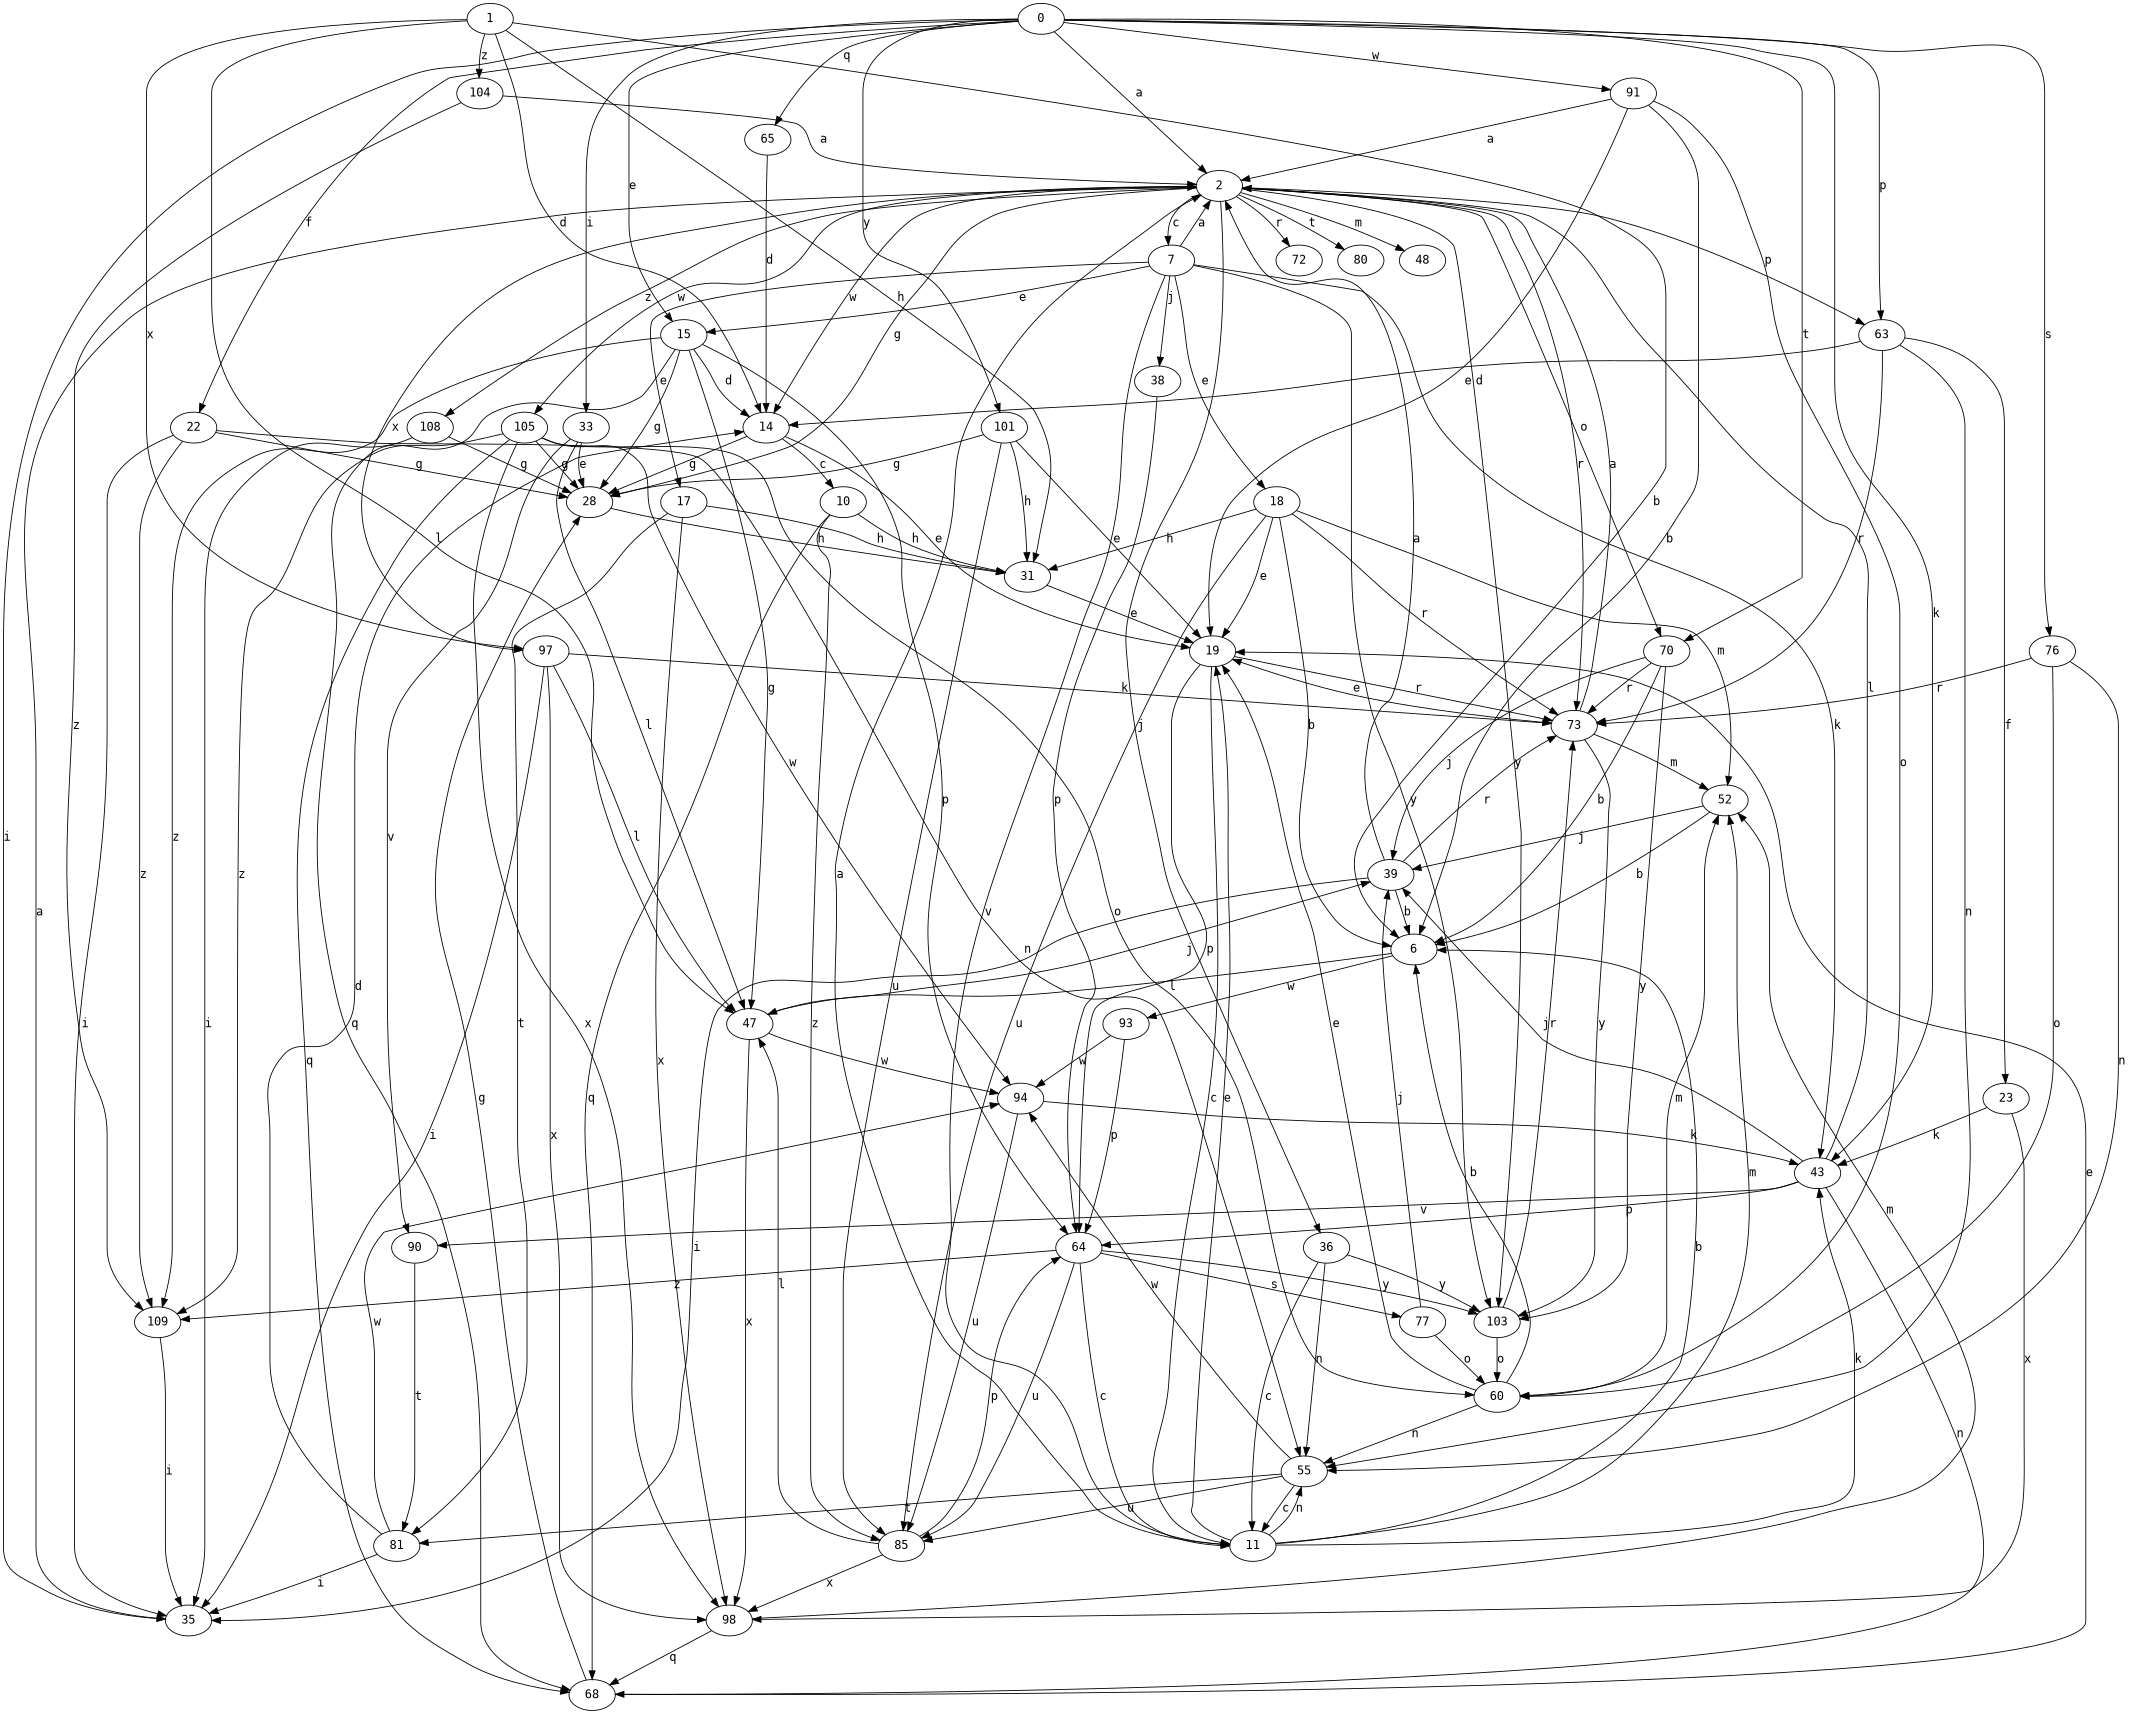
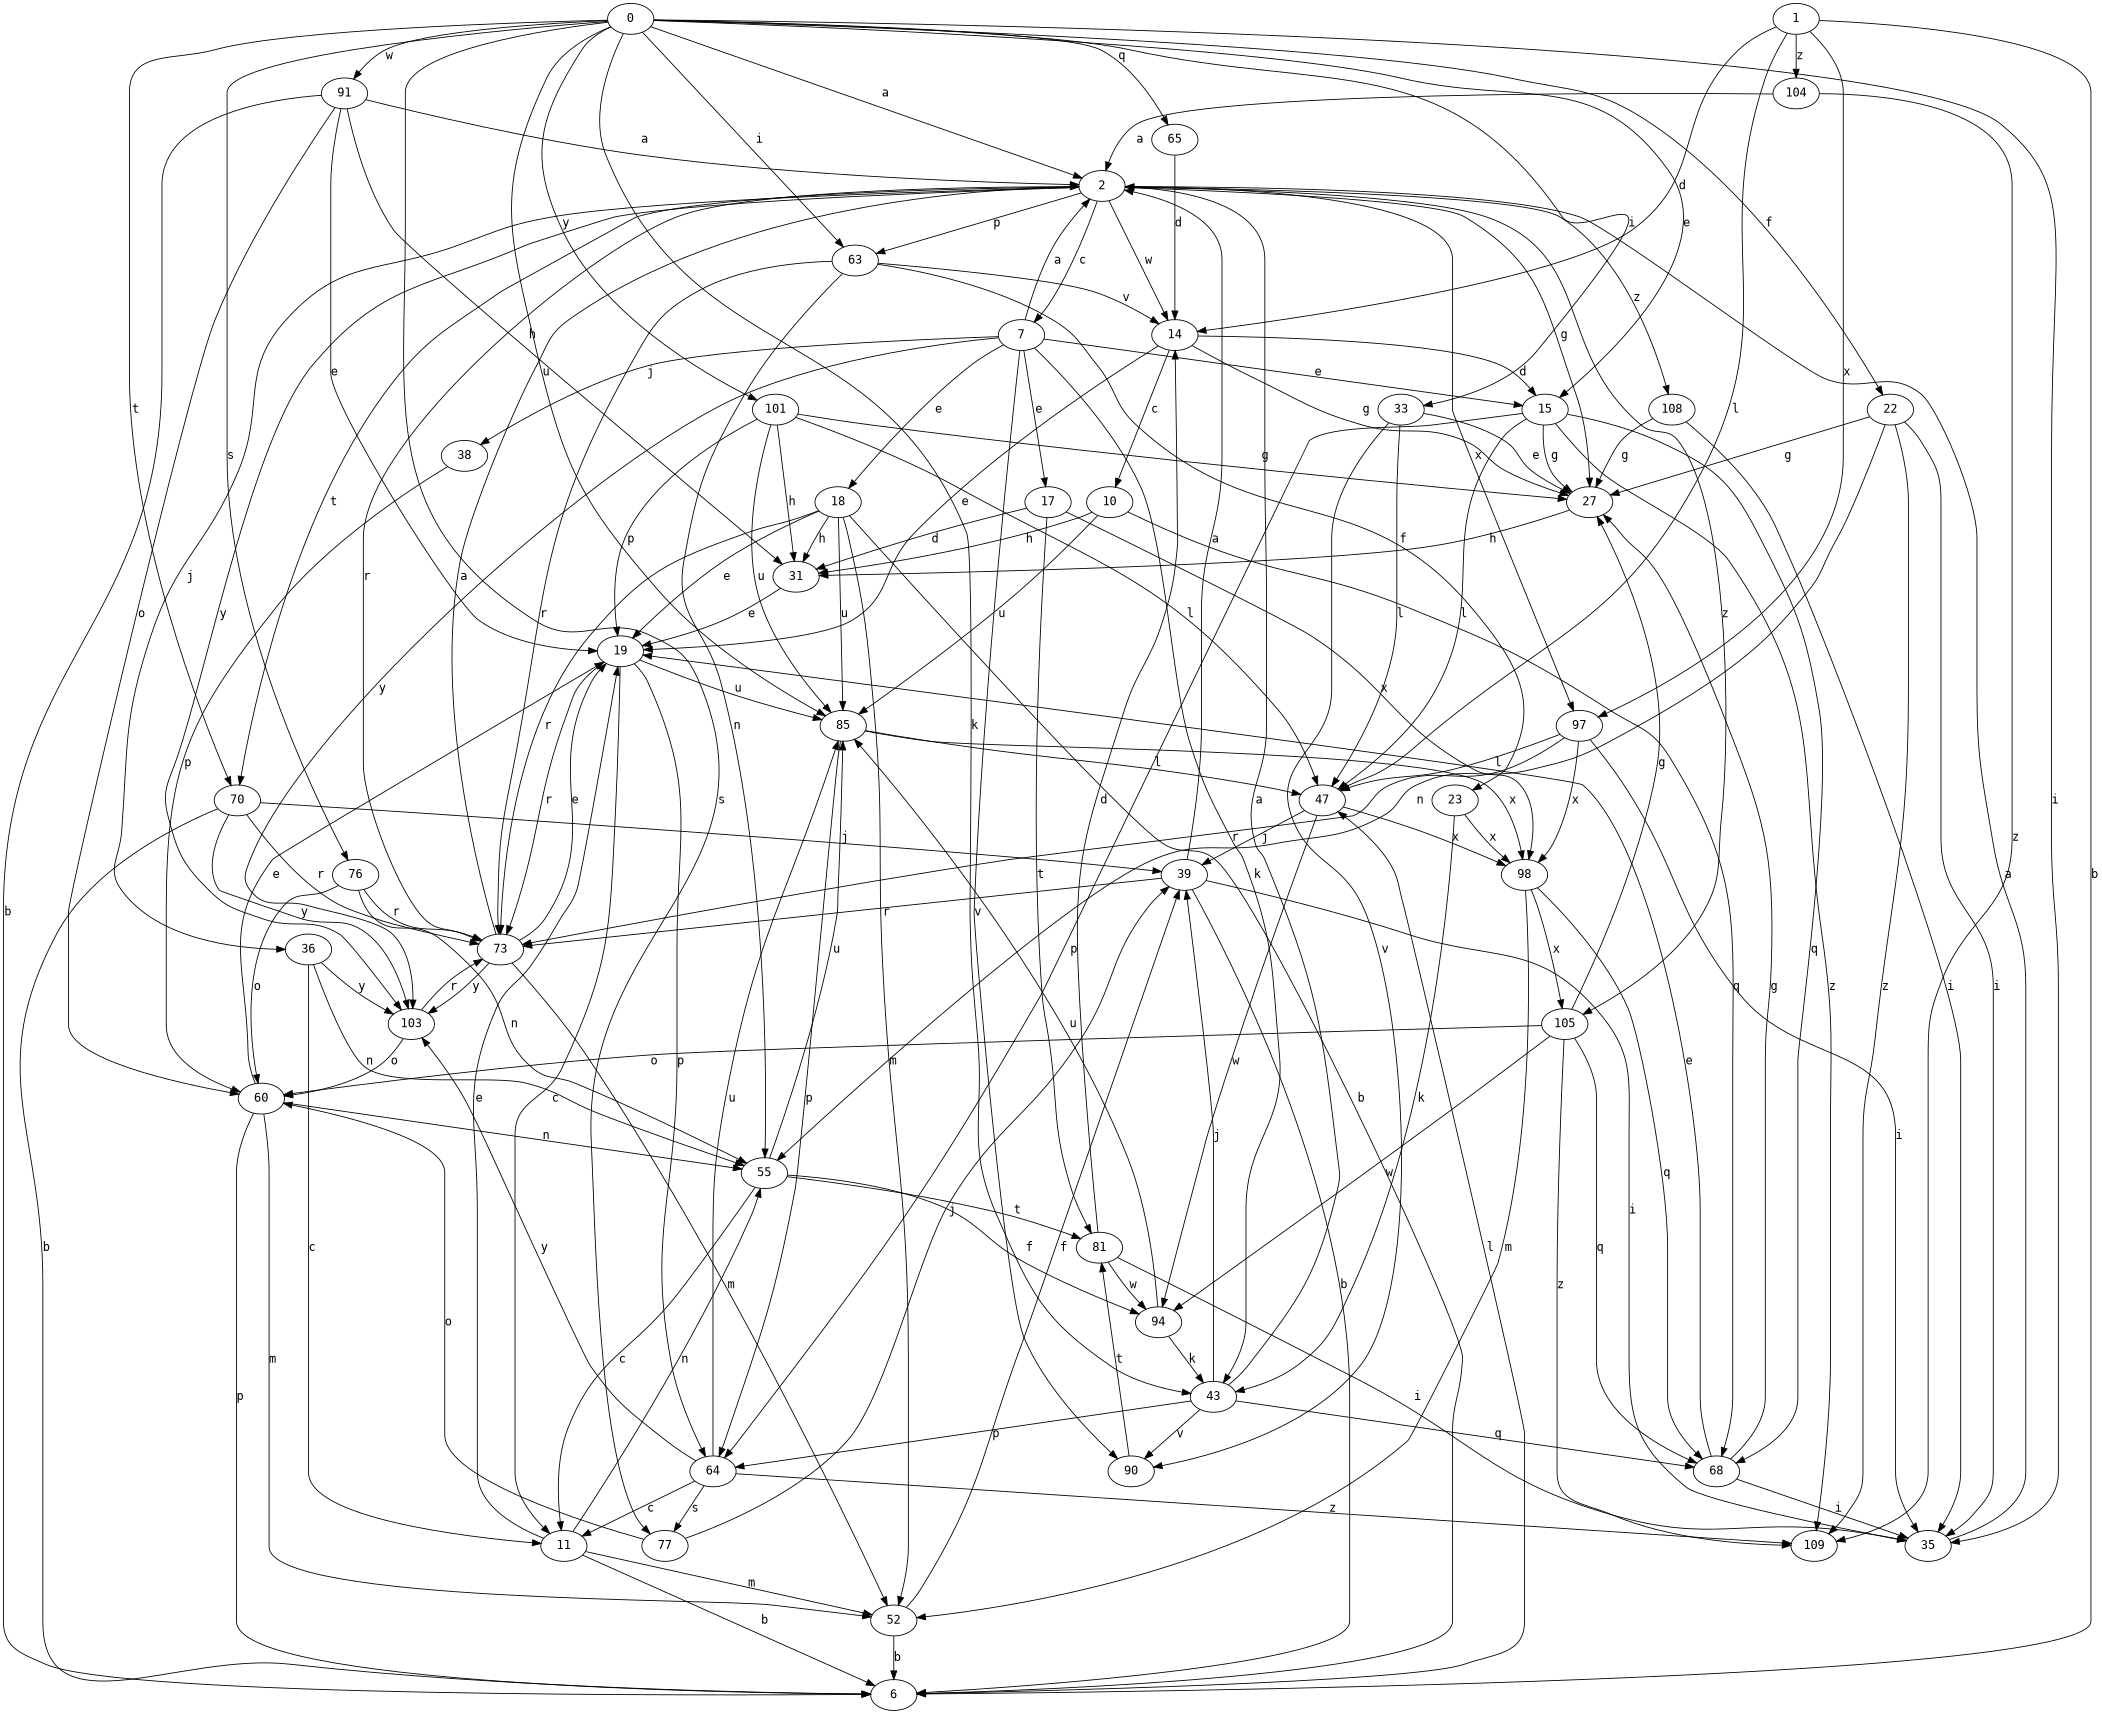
(1883, 186) -> (760, 140)
(834, 258) -> (521, 344)
(1299, 261) -> none
(1361, 261) -> none
(1423, 261) -> none
(682, 298) -> (1725, 614)
(1480, 381) -> (1126, 298)
(715, 383) -> (1370, 343)
none -> (545, 384)
(1584, 428) -> (334, 502)
(590, 502) -> (1590, 502)
(881, 539) -> (935, 539)
(1117, 539) -> (631, 539)
none -> (1088, 556)
none -> (622, 628)
(772, 689) -> (1464, 614)
(1125, 689) -> (1235, 838)
(1871, 689) -> (1259, 800)
none -> (730, 693)
(1054, 808) -> (190, 742)
(1581, 838) -> (1064, 1248)
(836, 903) -> none
(977, 937) -> (976, 946)
(573, 1022) -> (1548, 944)
(815, 1024) -> (1002, 614)
(1126, 1024) -> none
(1474, 1173) -> (240, 1397)
(1155, 1285) -> (1030, 1248)
(1960, 1434) -> (1498, 1434)
(165, 1469) -> (1814, 1506)
(1715, 1526) -> none
